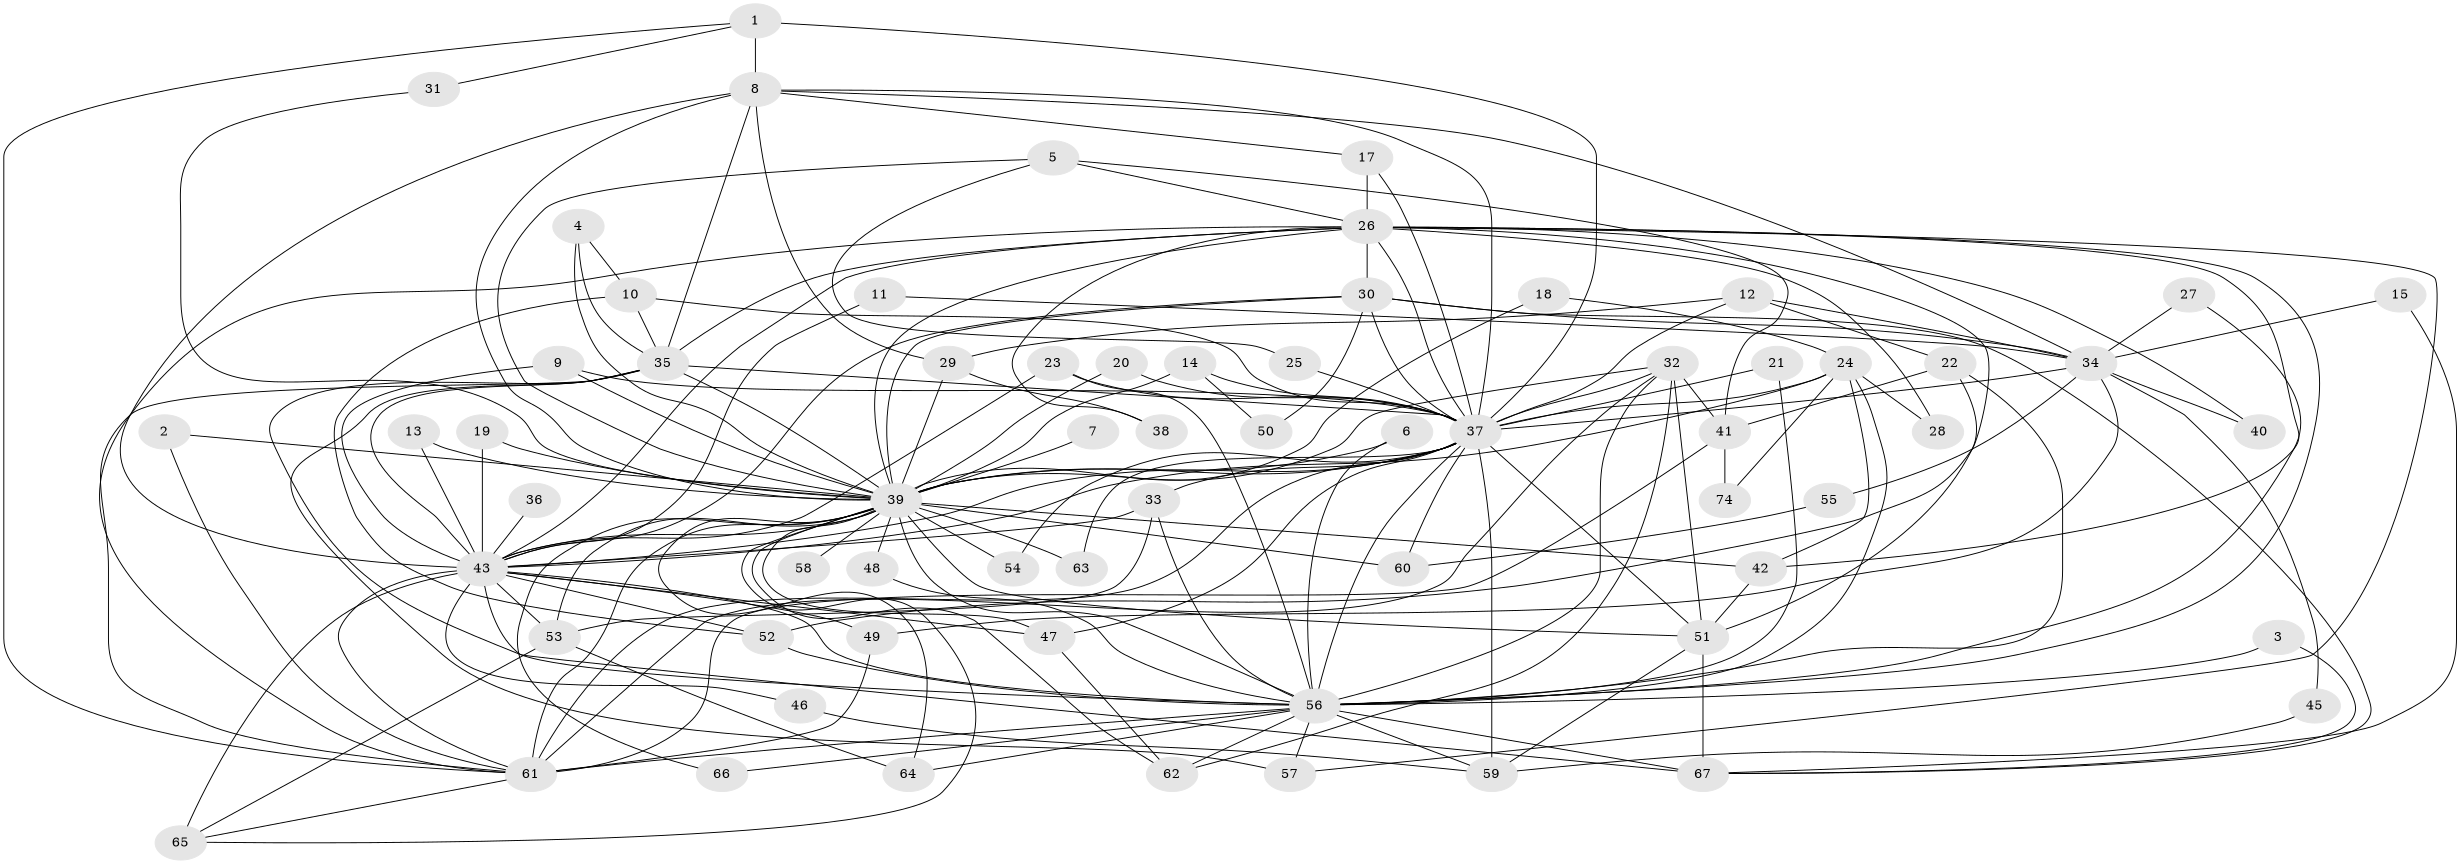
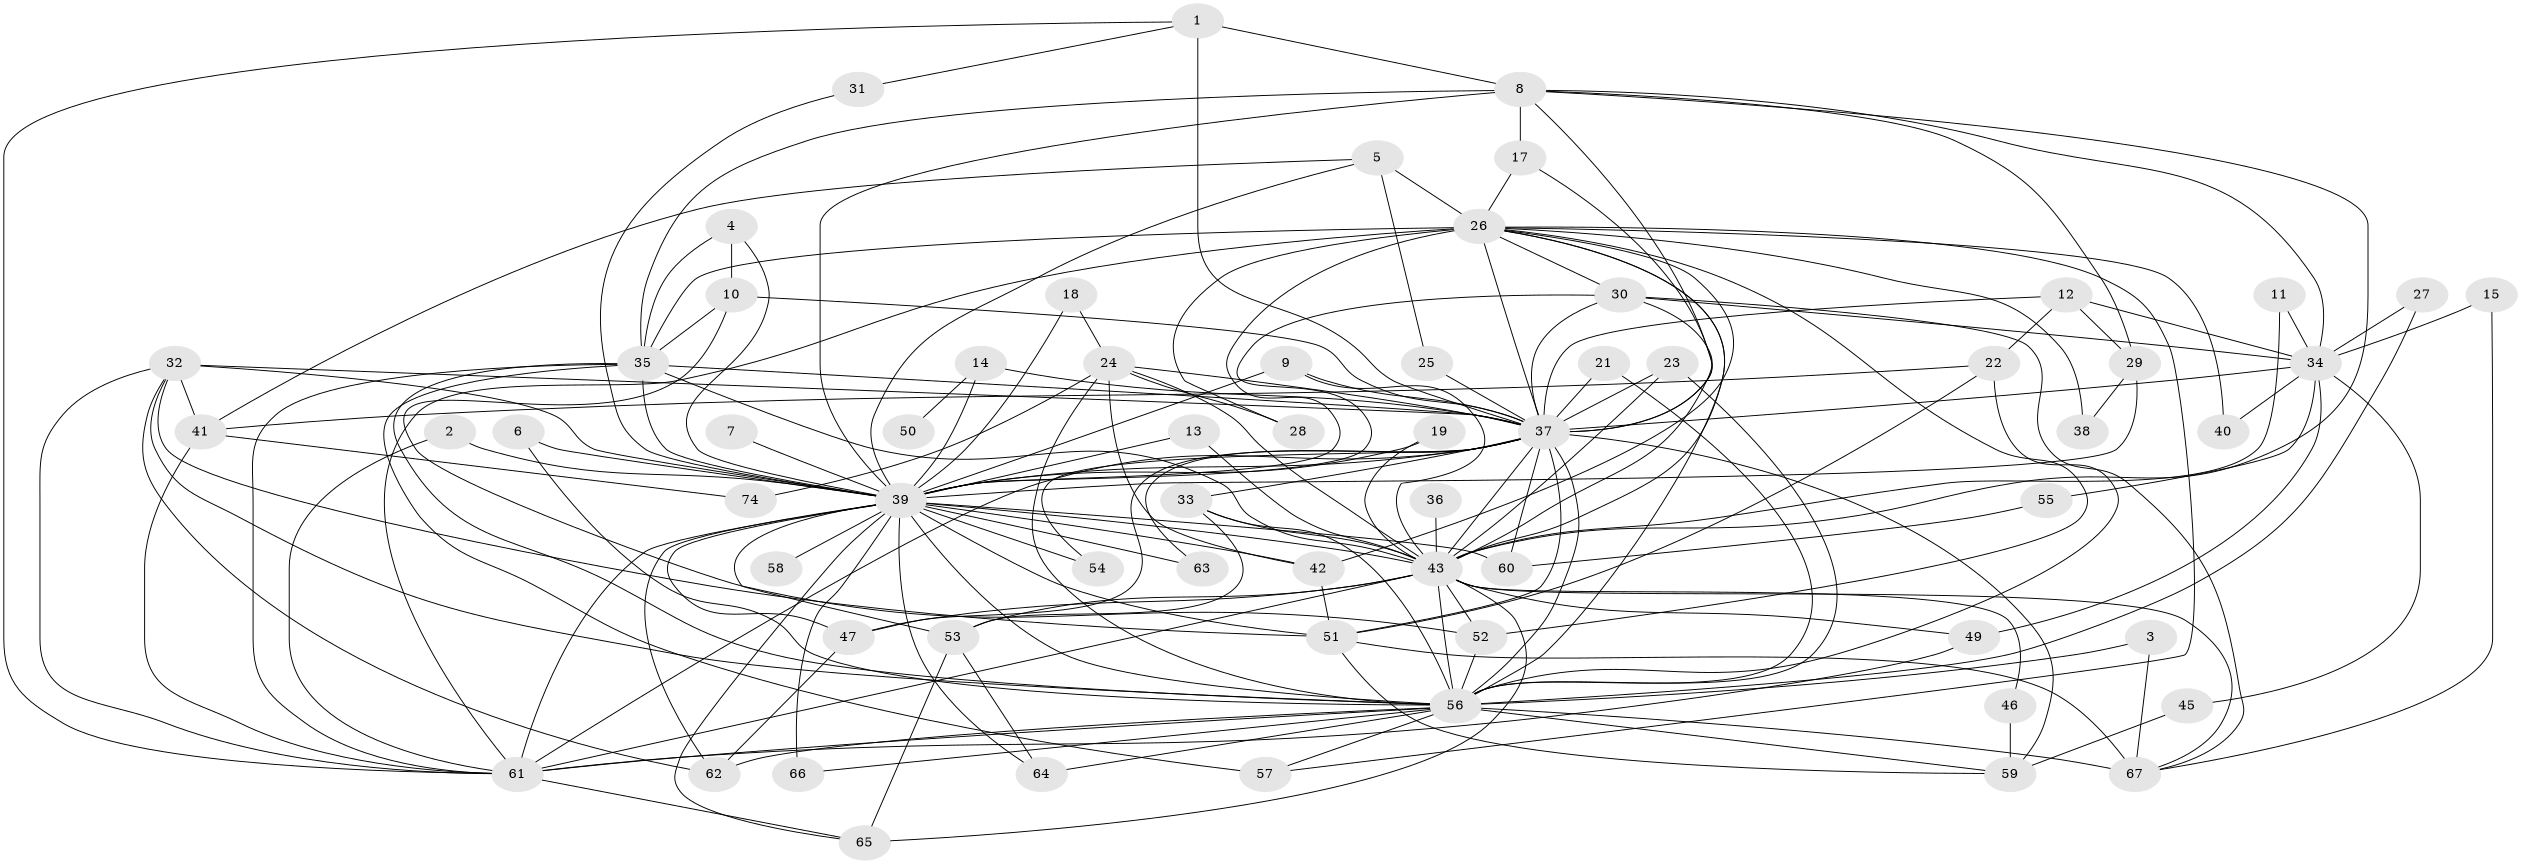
(1122, 363) -> none
(1336, 371) -> none
(872, 569) -> none
